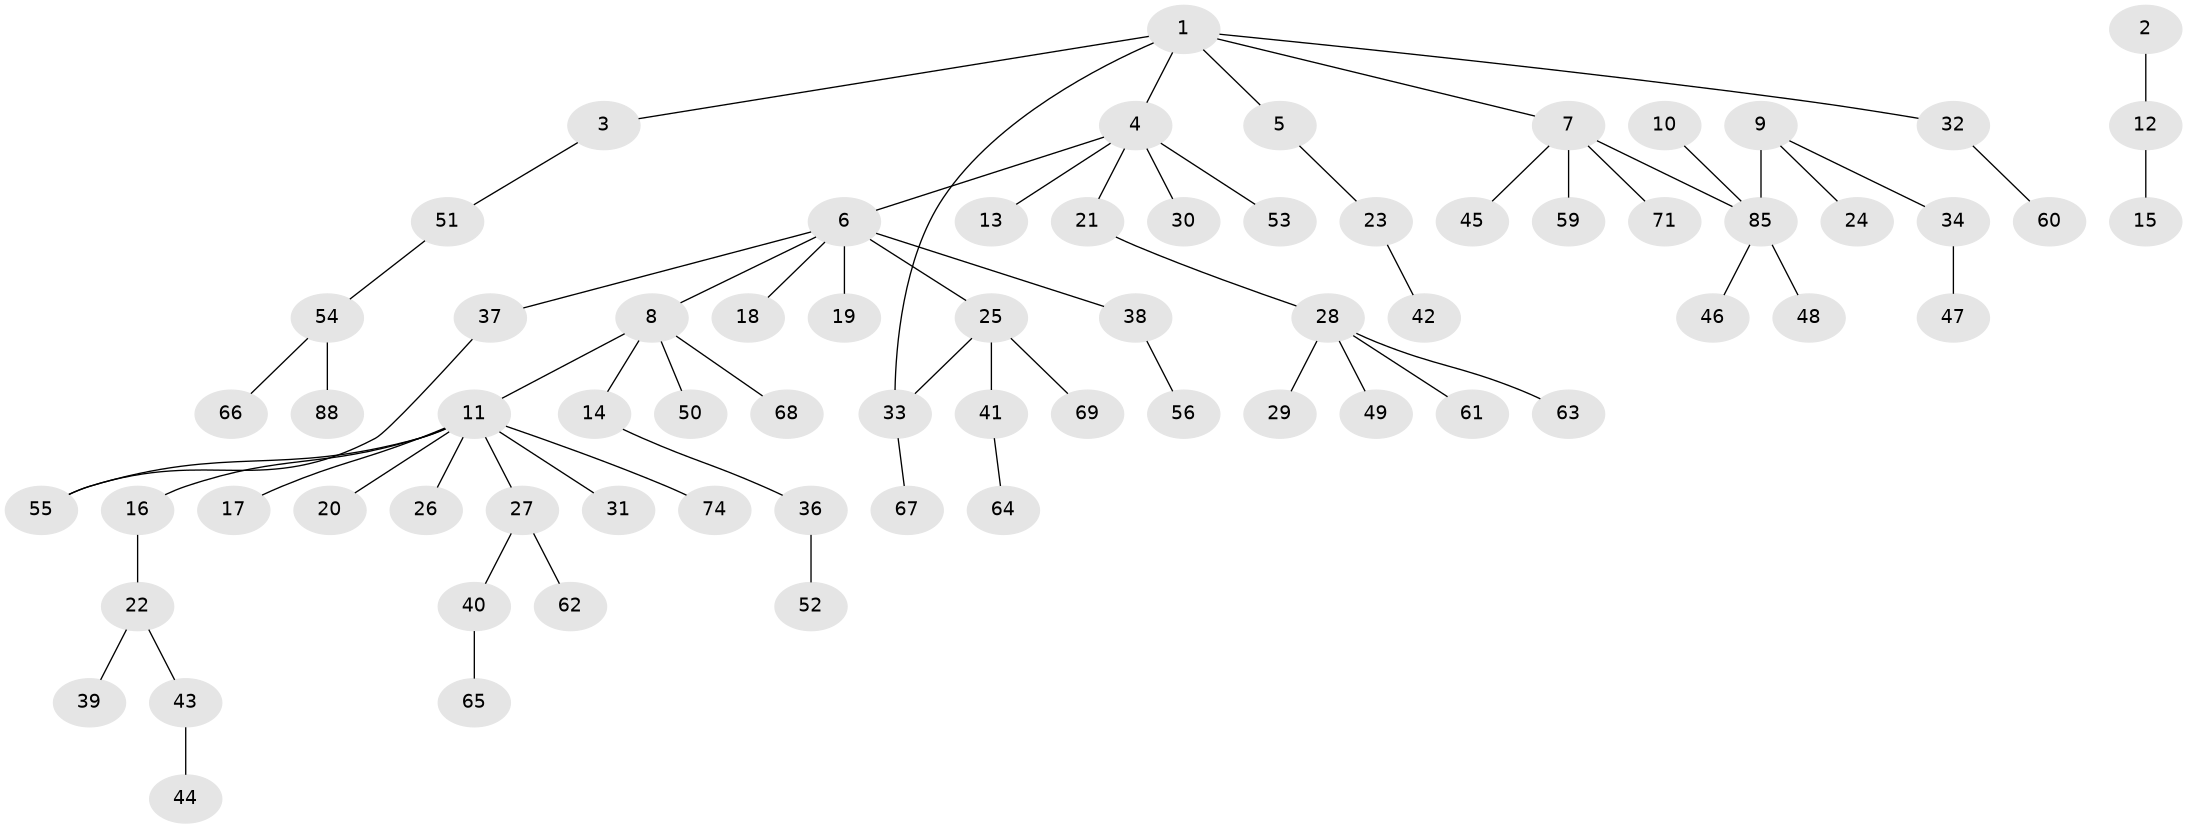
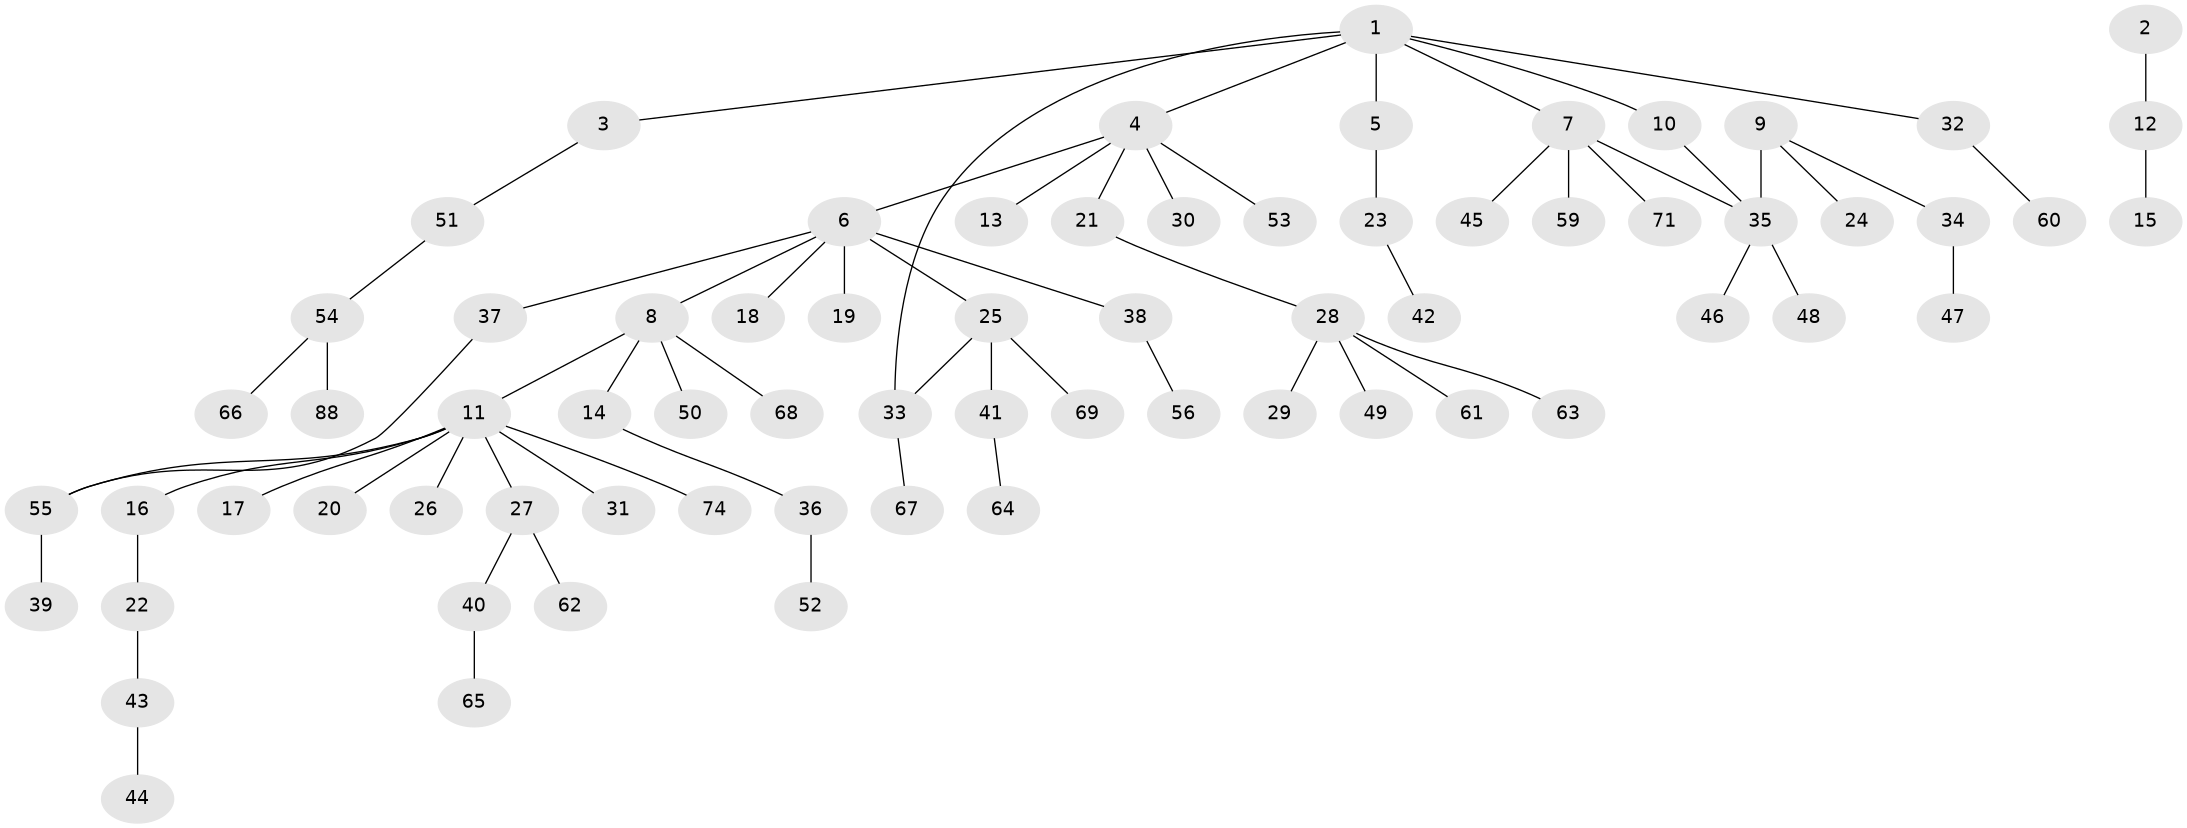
none -> (1525, 71)
(1761, 222) -> (1761, 222)
(114, 655) -> (41, 559)
